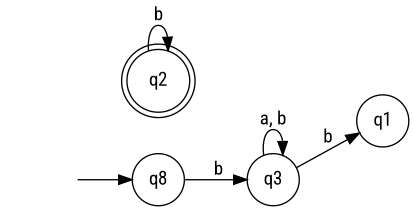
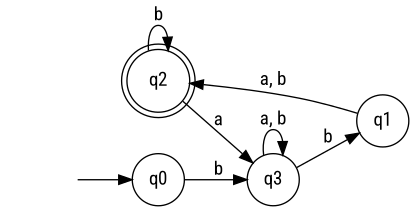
none -> (281, 95)
none -> (213, 128)
(158, 180) -> (158, 180)
